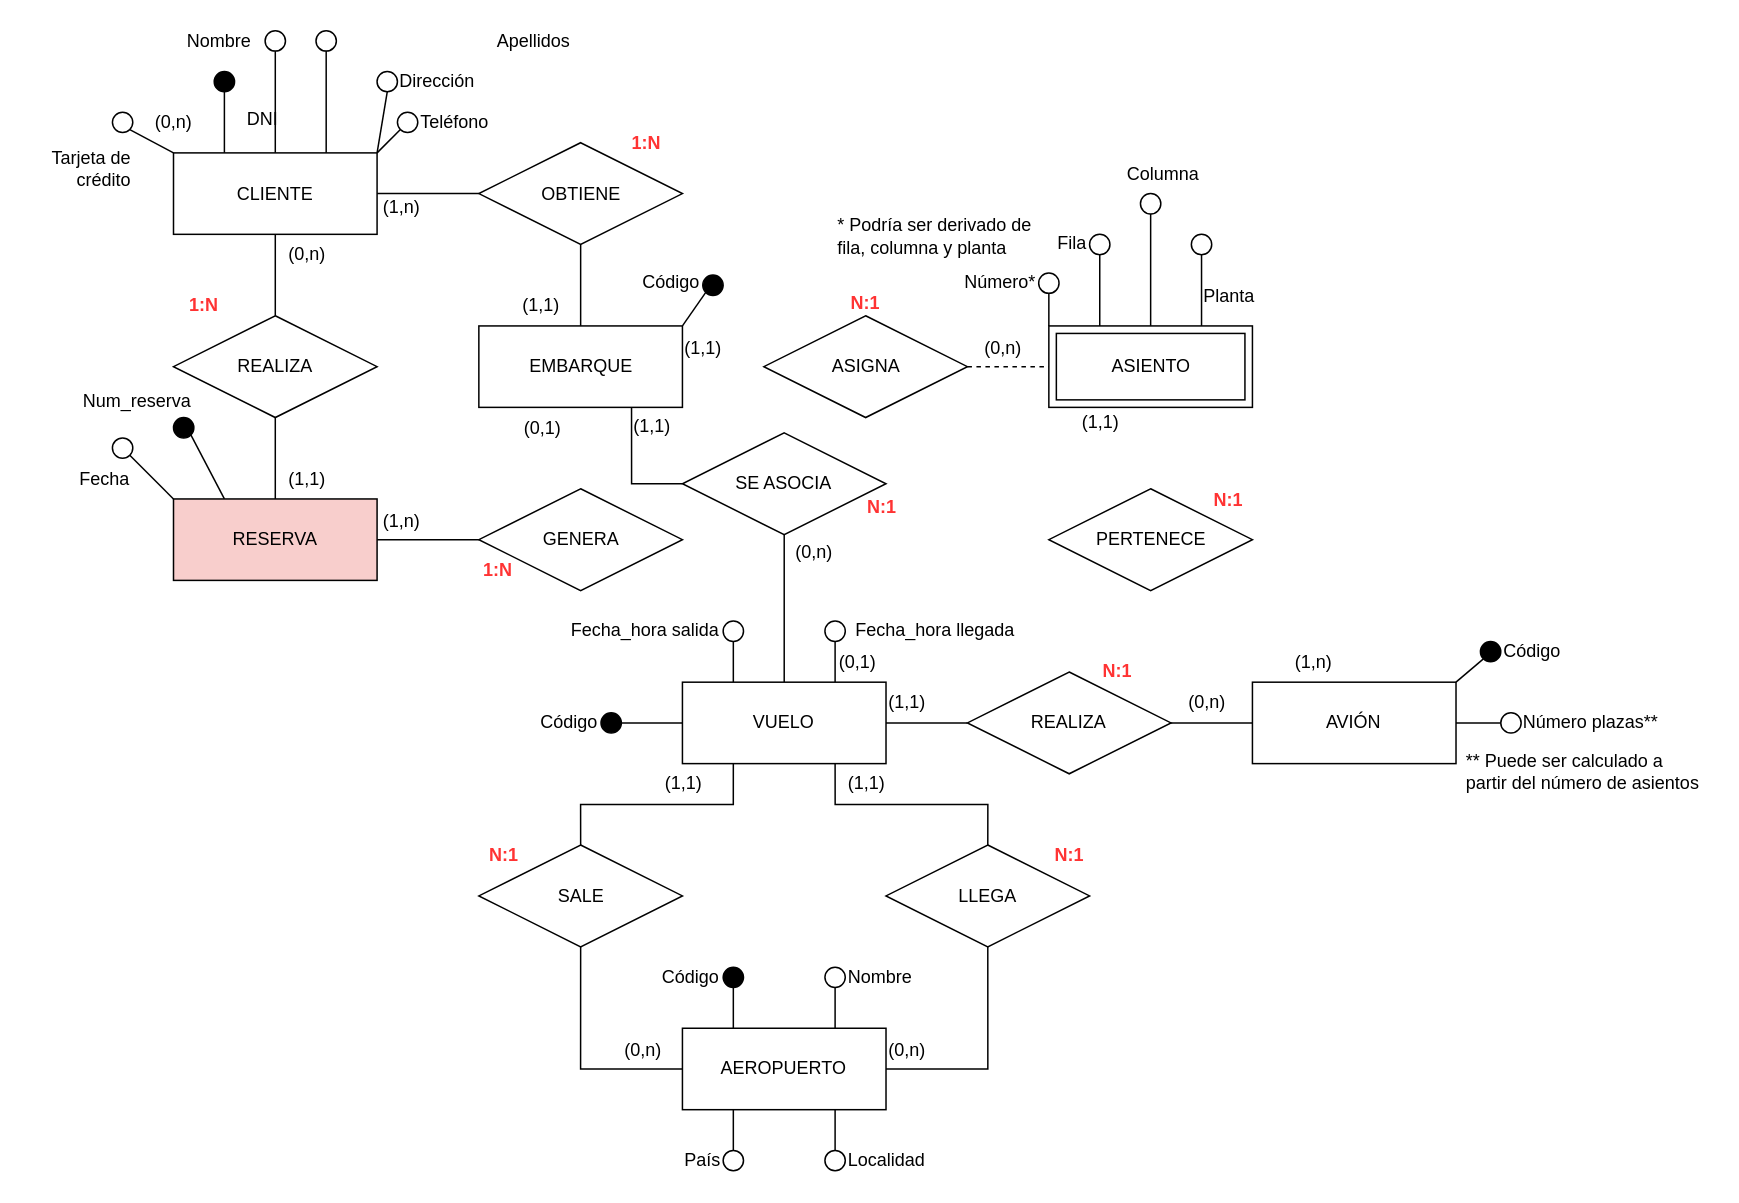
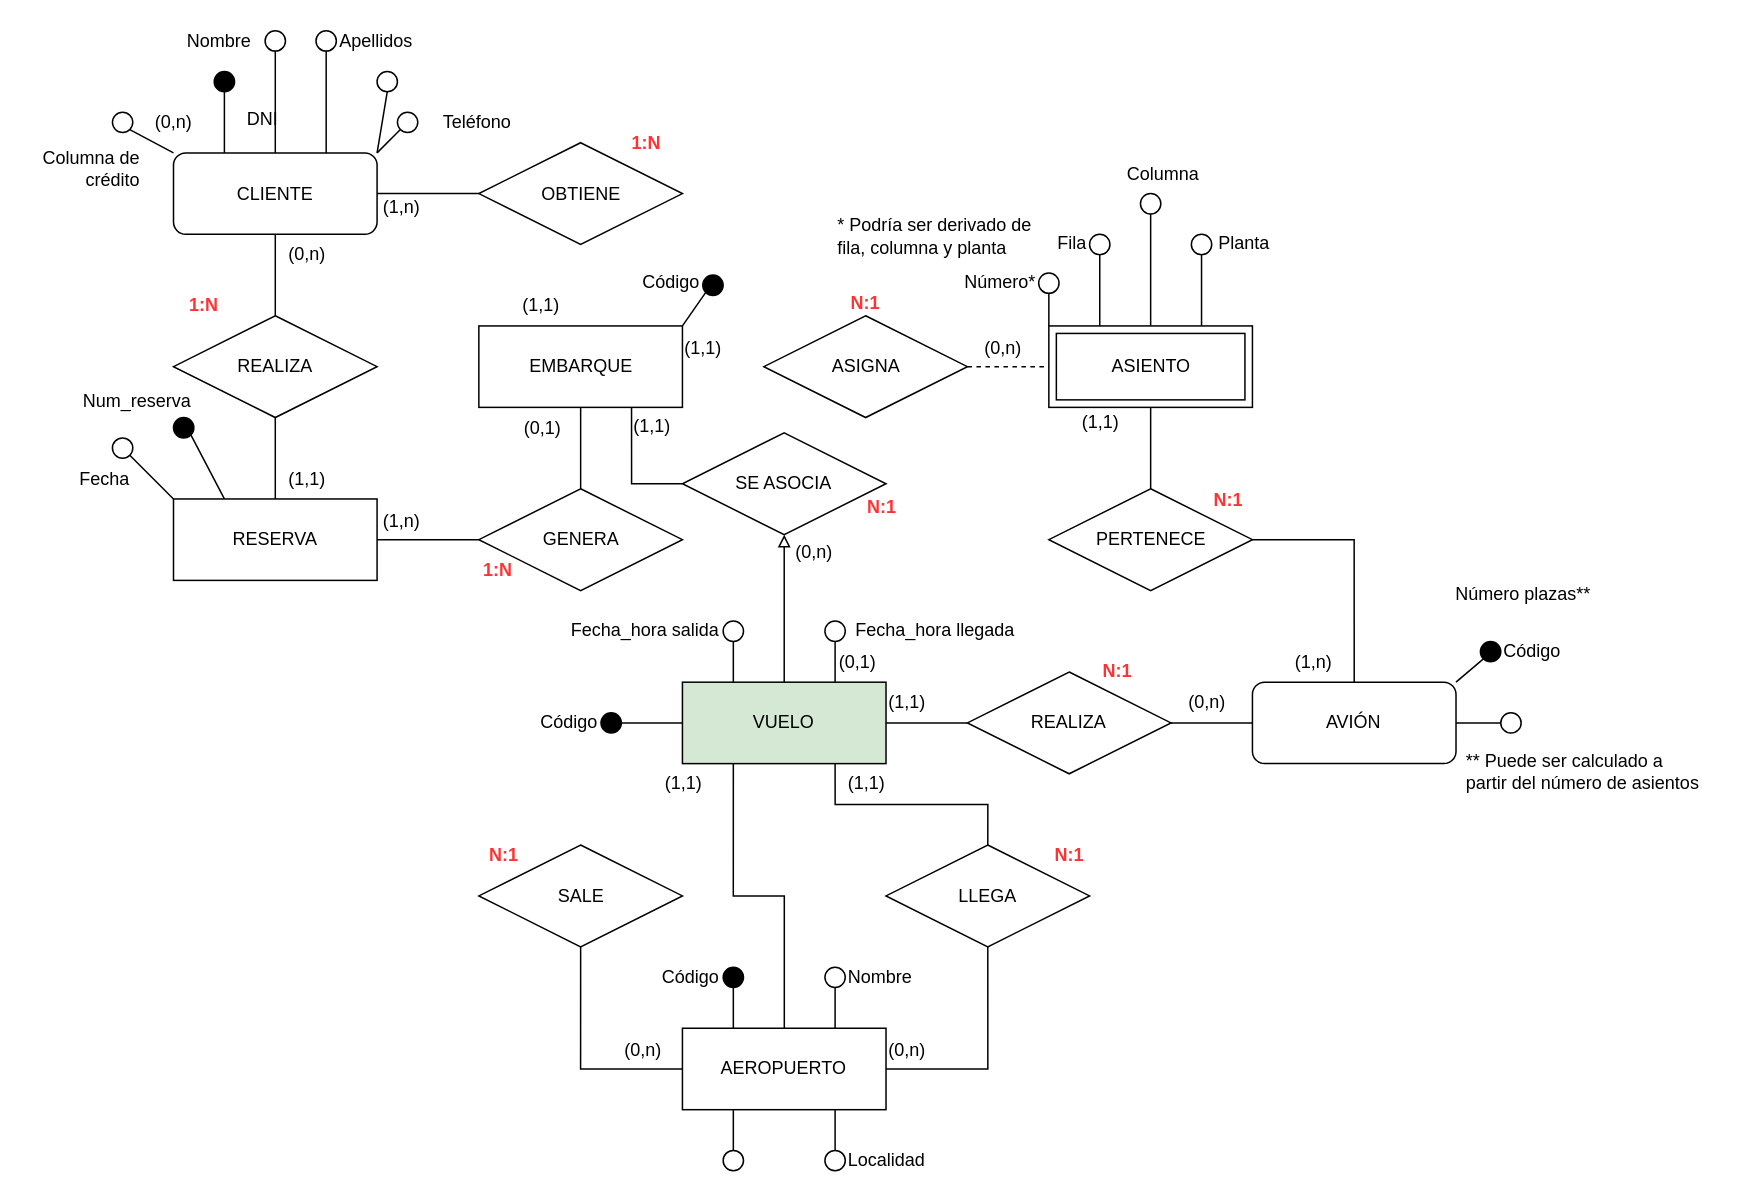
(545, 41) -> (387, 41)
(448, 82) -> none
(468, 122) -> (491, 122)
(92, 169) -> (92, 169)
(275, 194) -> (275, 194)
(580, 286) -> none
(1241, 297) -> (1256, 244)
none -> (1150, 448)
none -> (580, 449)
(275, 540) -> (275, 540)
(784, 542) -> (784, 548)
none -> (1354, 560)
(784, 723) -> (784, 723)
(1354, 723) -> (1354, 723)
(1610, 723) -> (1543, 595)
(638, 804) -> (777, 896)
(692, 1161) -> none
